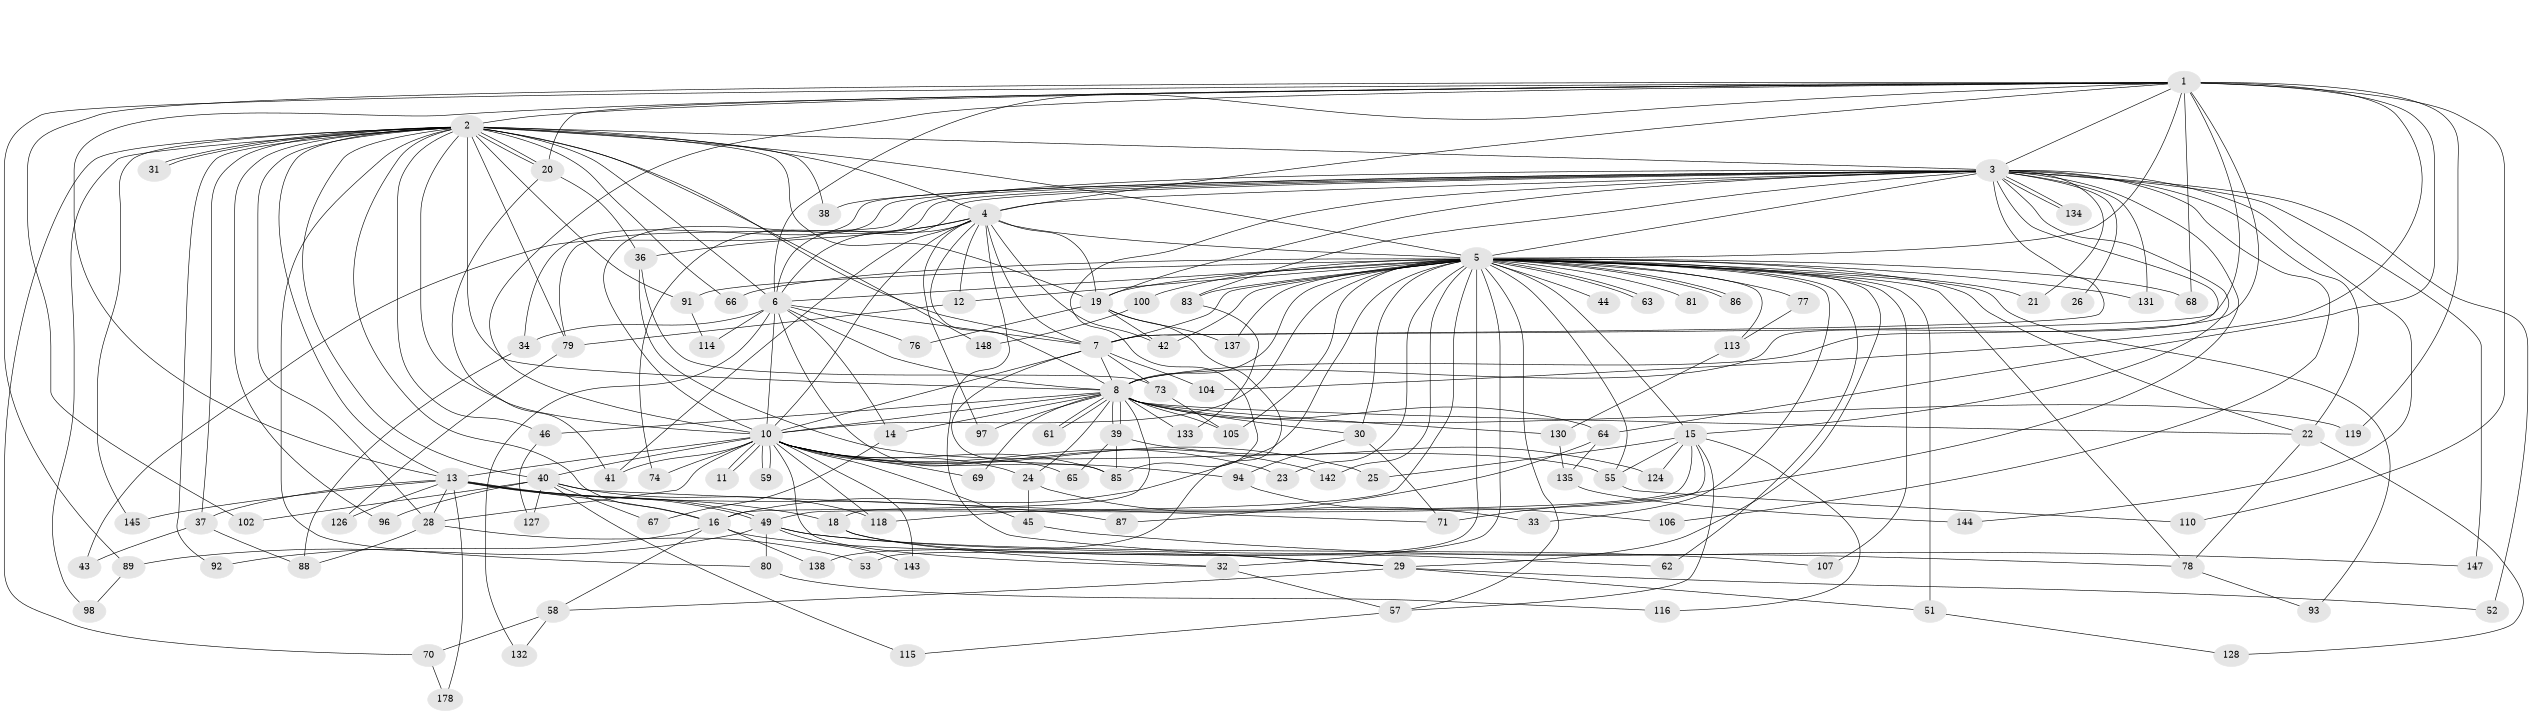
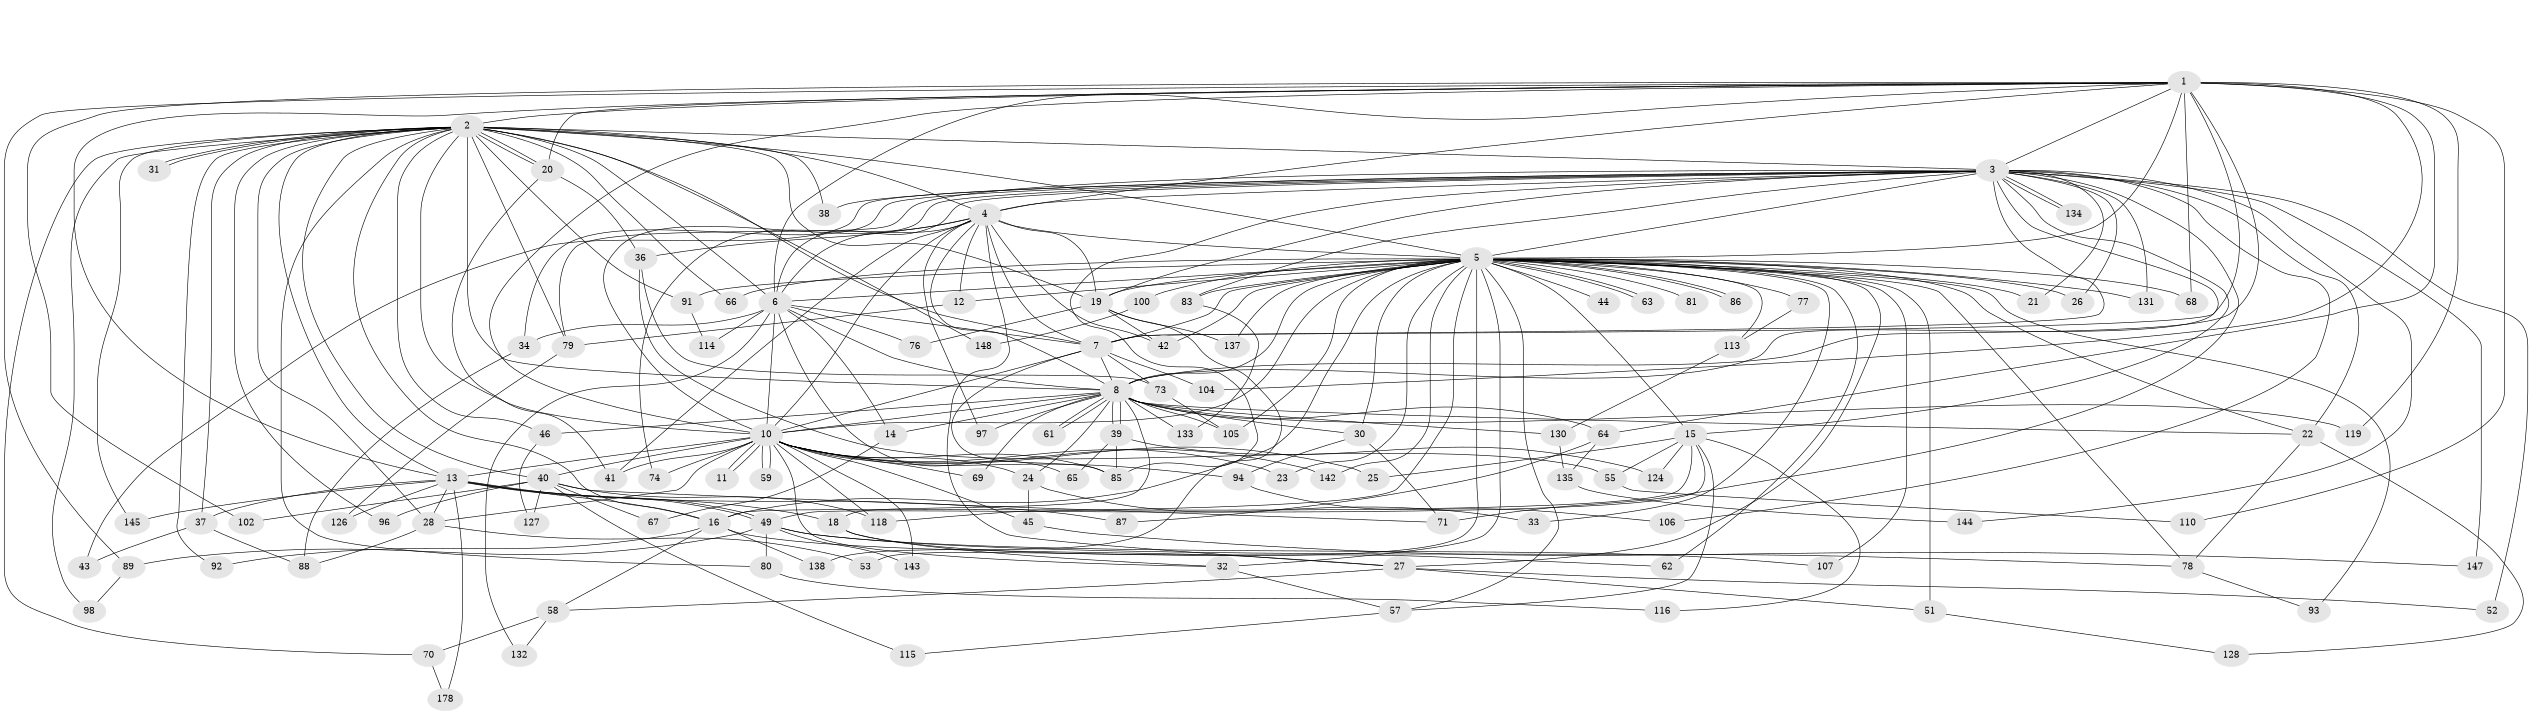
(1584, 353) -> (1780, 266)
(1400, 567) -> (1400, 567)
